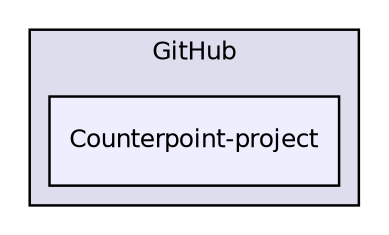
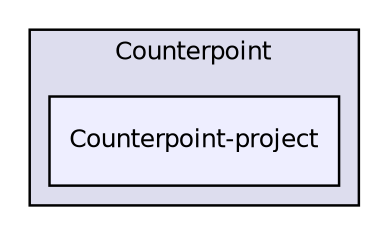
(194, 53) -> (194, 53)
